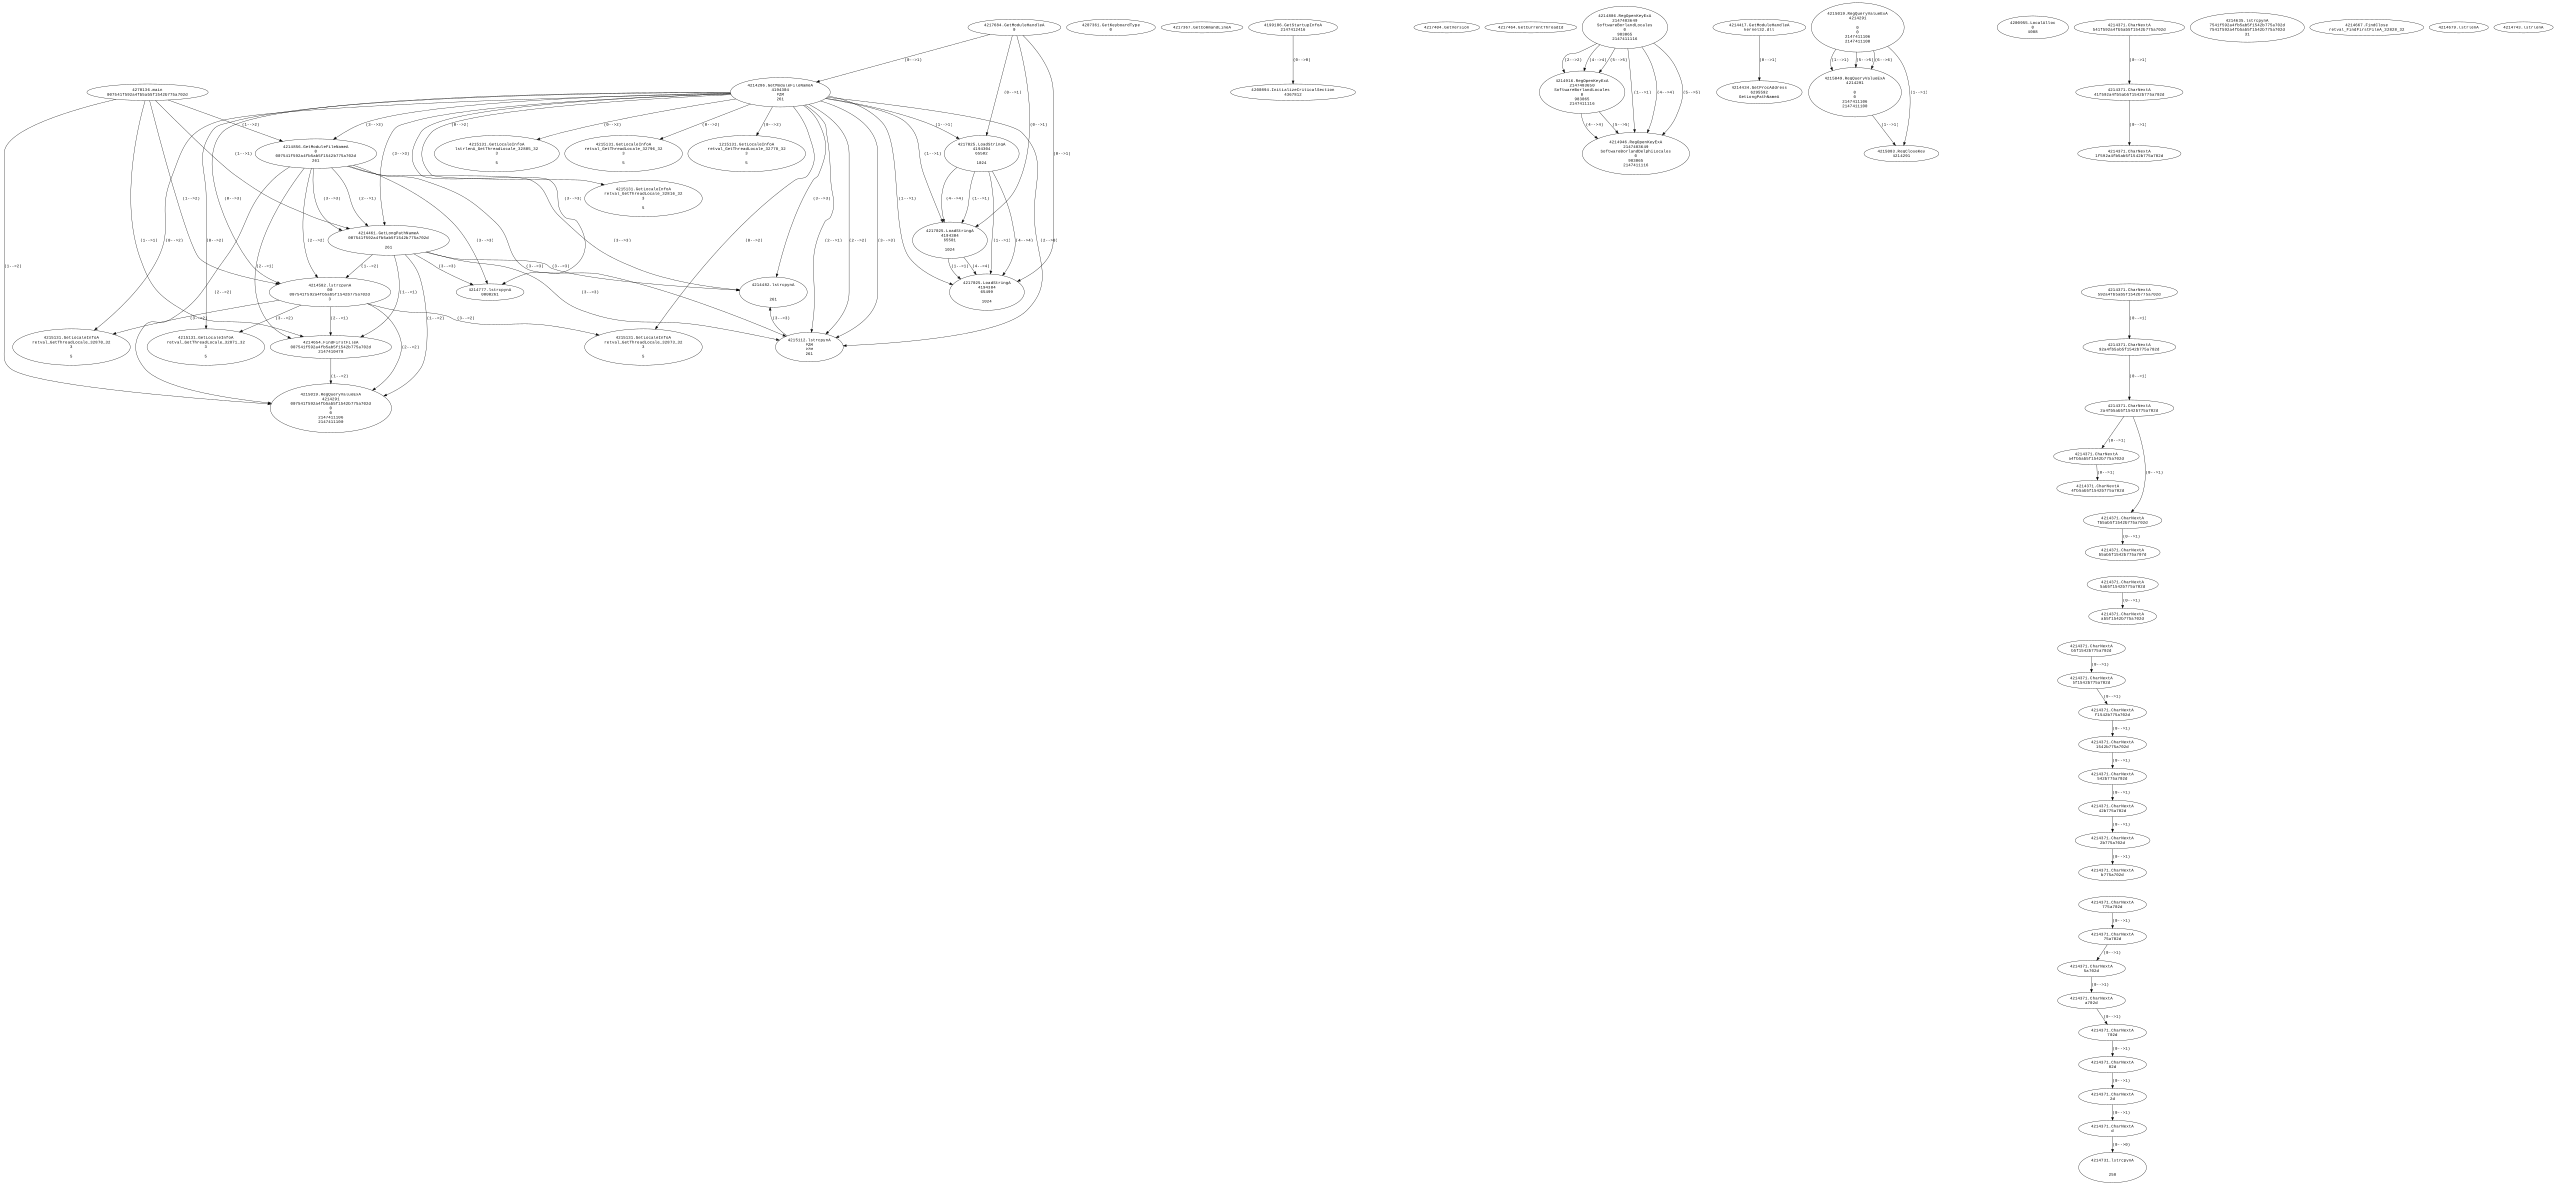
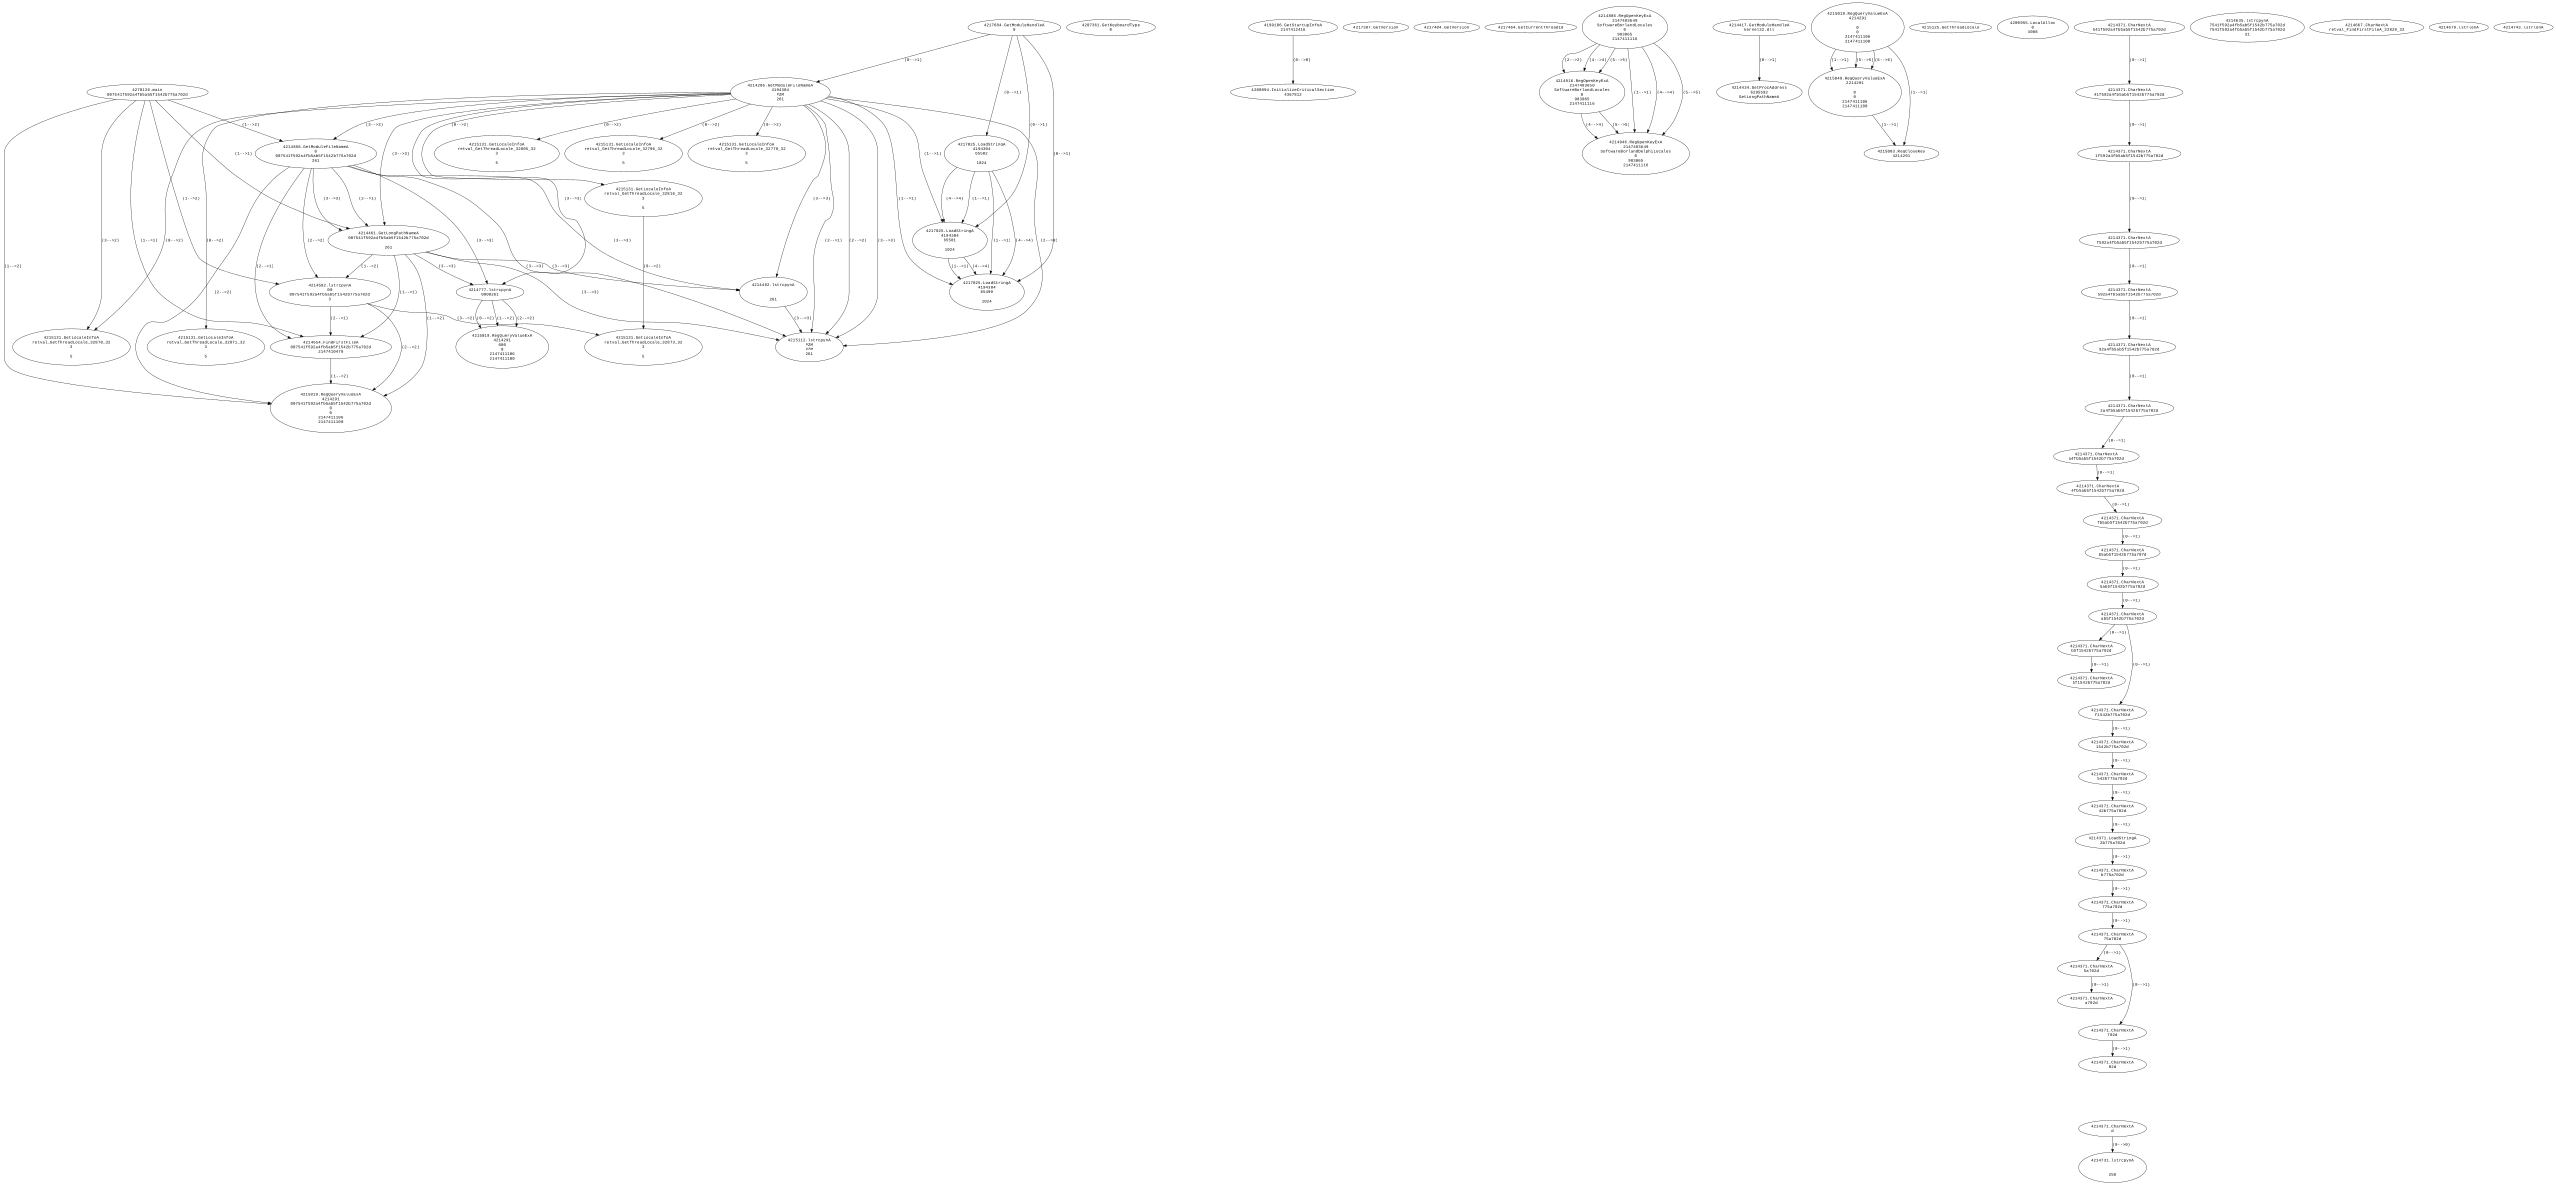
(1202, 27) -> none
none -> (1376, 27)
none -> (1951, 27)
(2367, 27) -> (2367, 27)
(1855, 92) -> (1855, 92)
(893, 112) -> none
(235, 127) -> none
(497, 154) -> (497, 154)
(747, 154) -> (747, 154)
(752, 216) -> (643, 268)
none -> (2129, 240)
(197, 315) -> (102, 209)
(272, 318) -> none
(775, 325) -> (793, 318)
none -> (502, 347)
(2145, 464) -> (2109, 503)
none -> (2123, 567)
none -> (2108, 631)
(2101, 695) -> (2132, 664)
(2113, 840) -> (2113, 840)
none -> (2113, 887)
(2101, 1015) -> (2132, 983)
(2113, 1097) -> none
